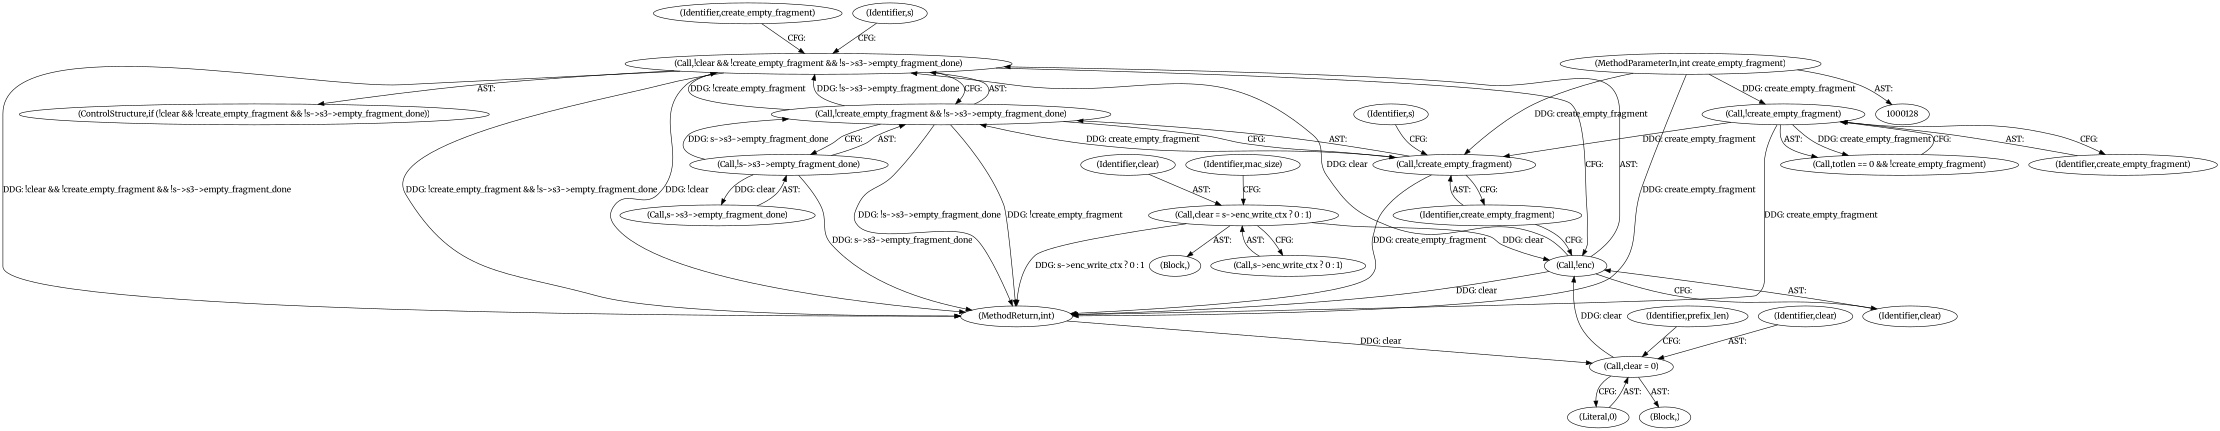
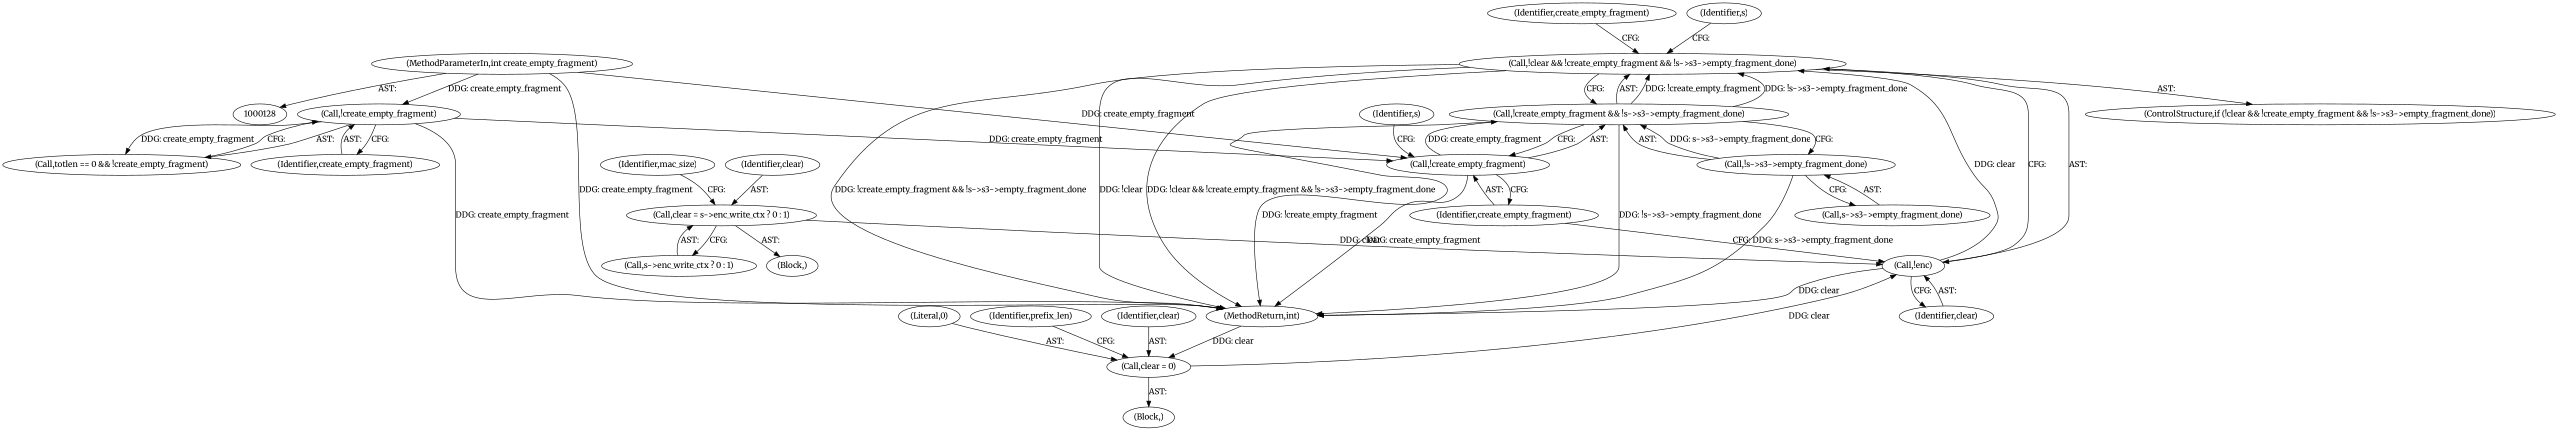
(755, 190) -> (1839, 190)
(1086, 241) -> none
(1600, 386) -> none
